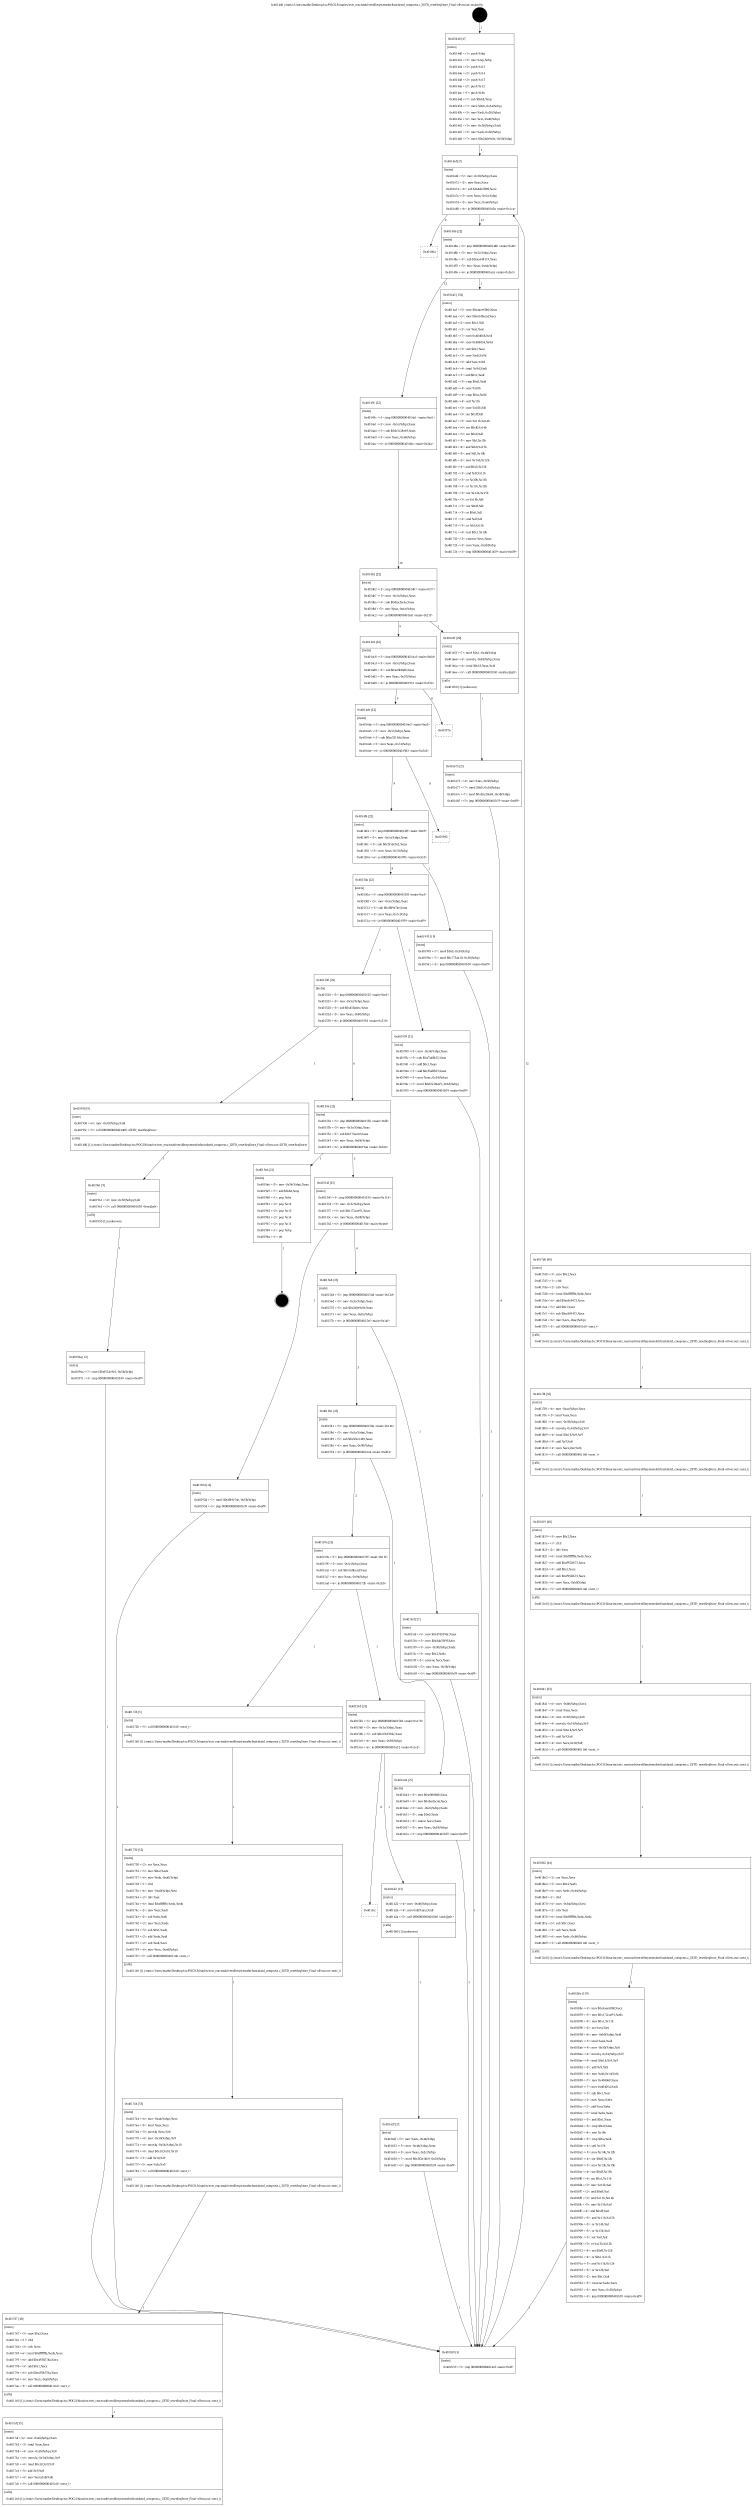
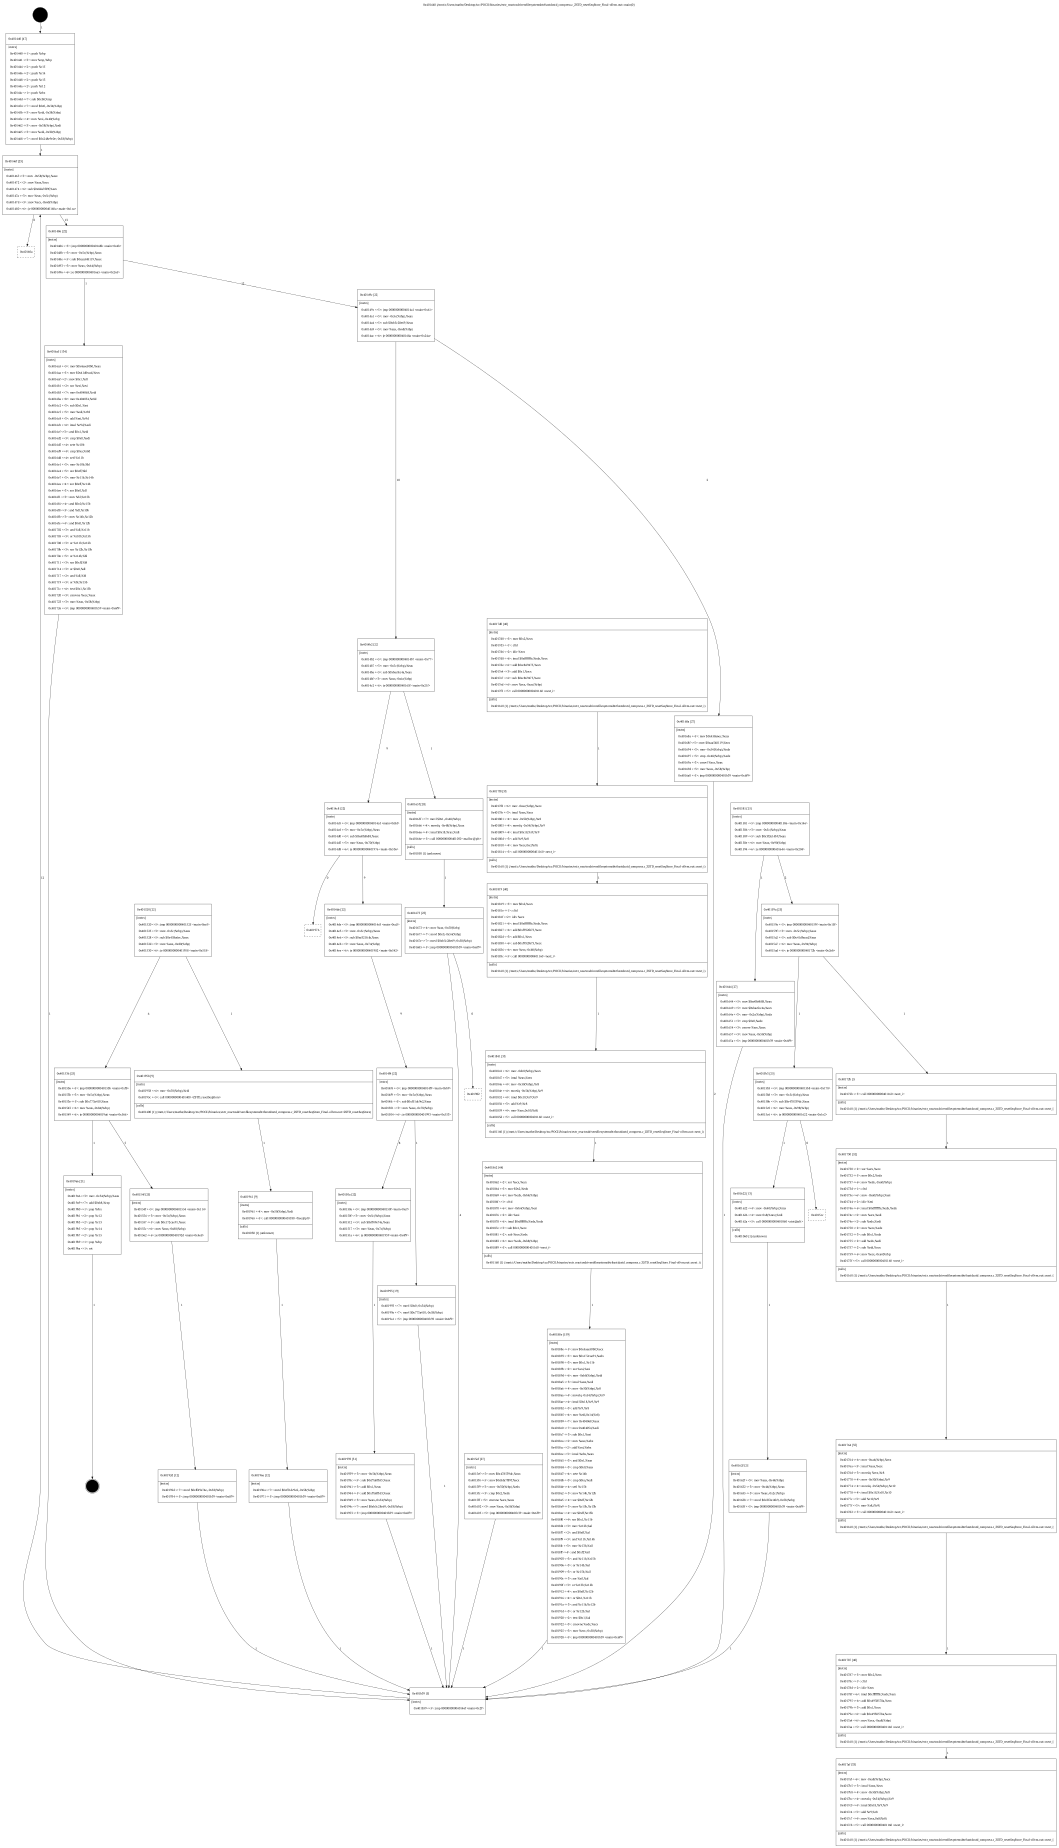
none -> (713, 749)
(422, 793) -> (468, 1019)
(372, 950) -> none
none -> (48, 1301)
(357, 1301) -> none
